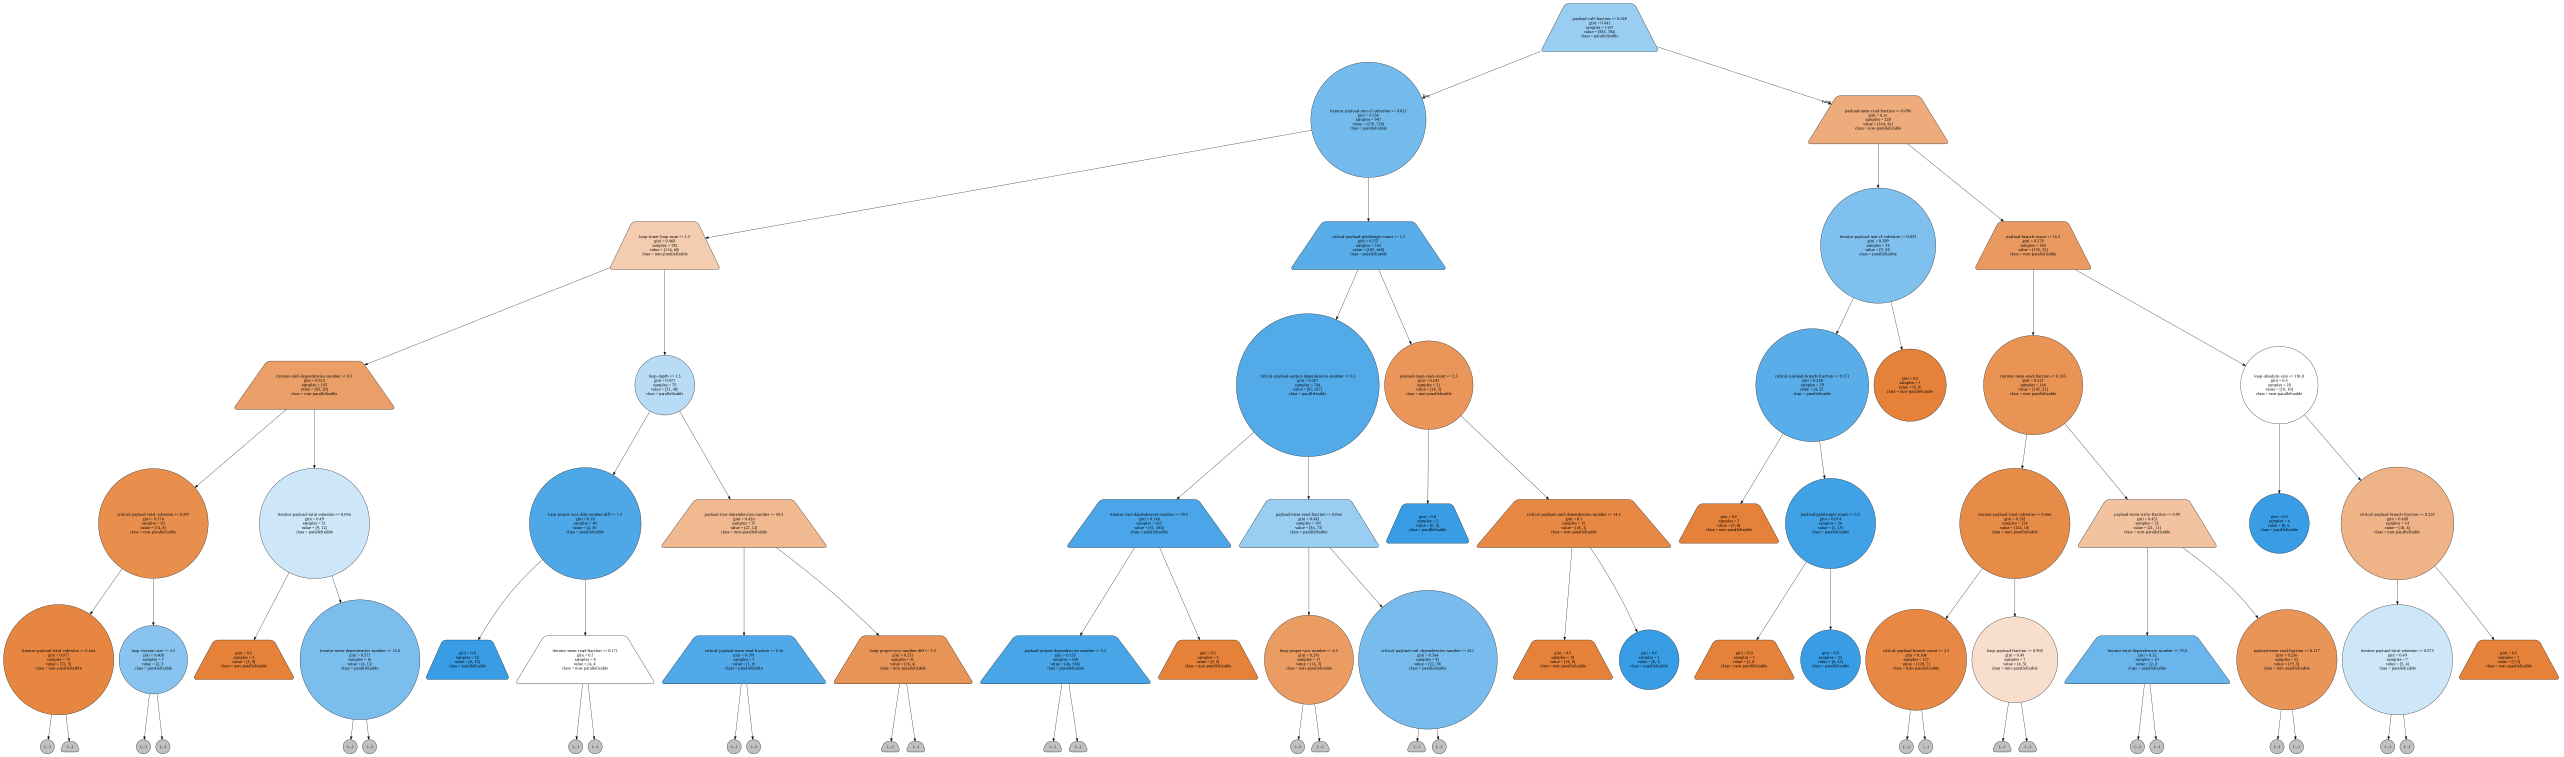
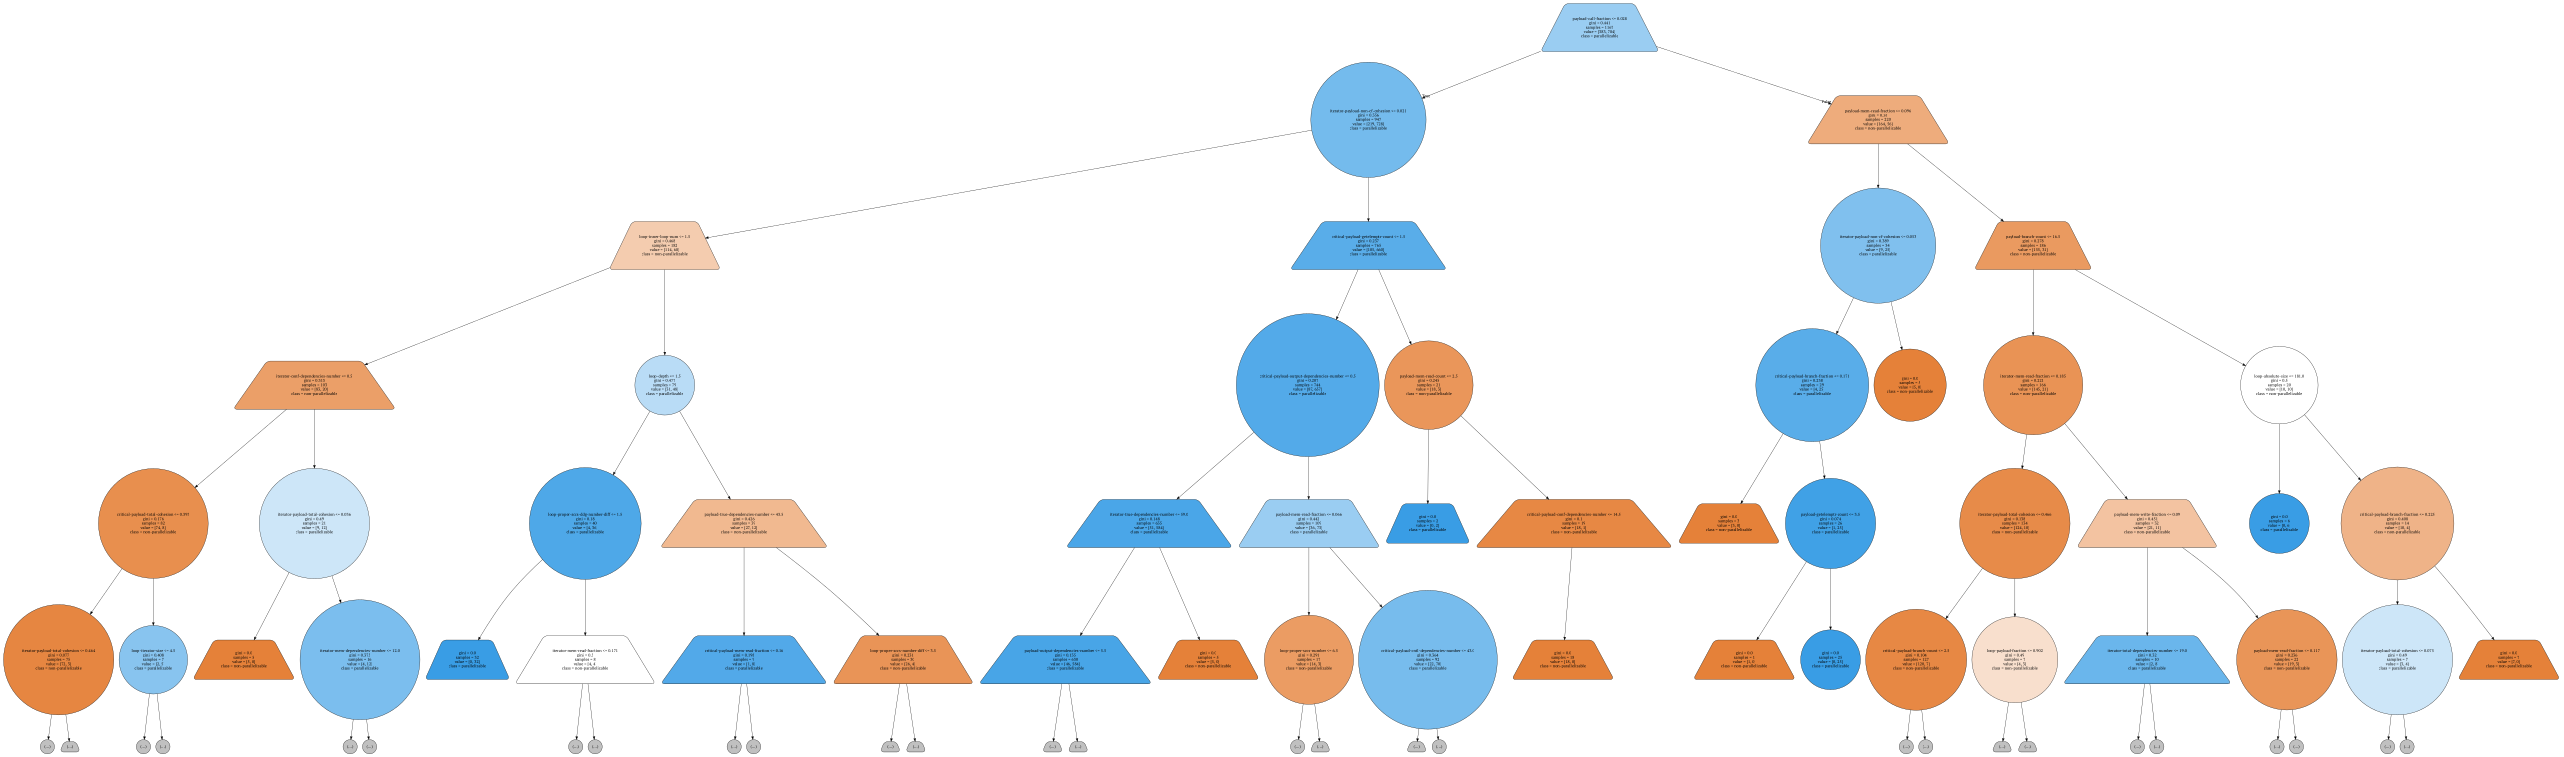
(1649, 660) -> none
